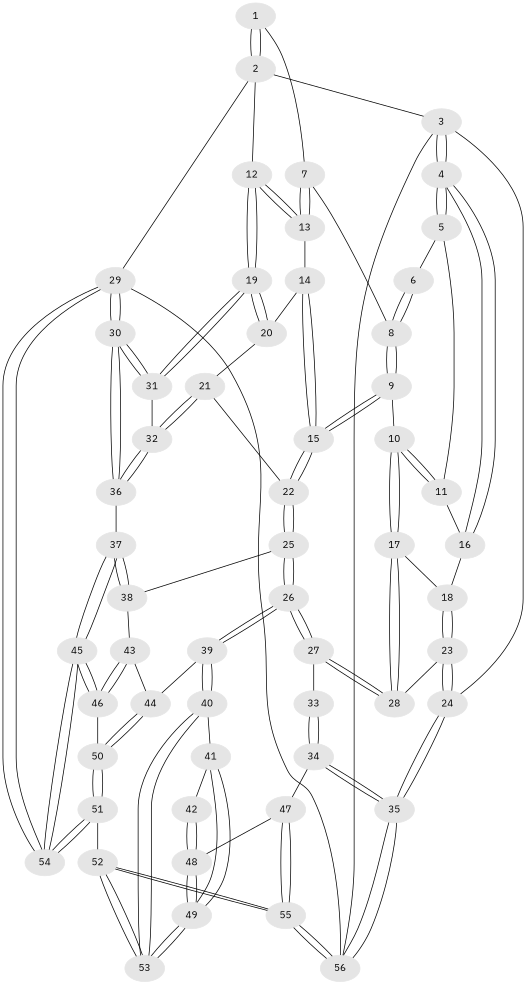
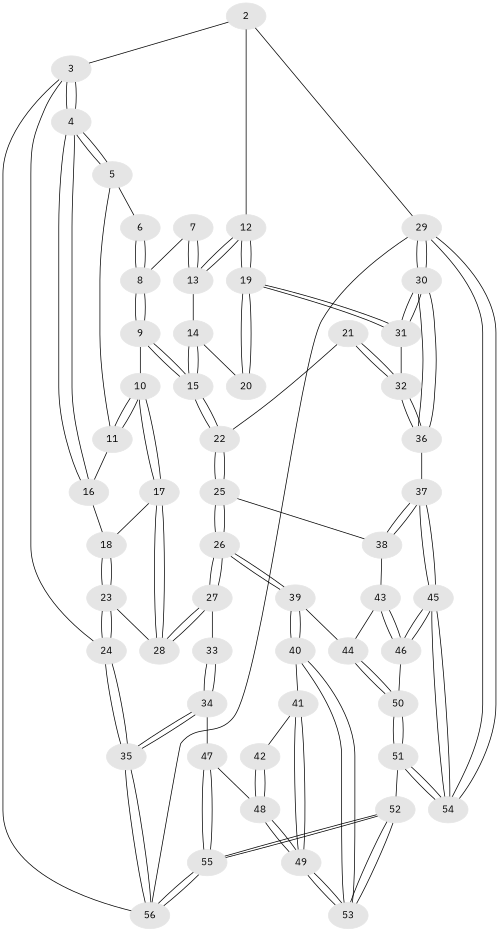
(256, 16) -> none
(236, 360) -> none
